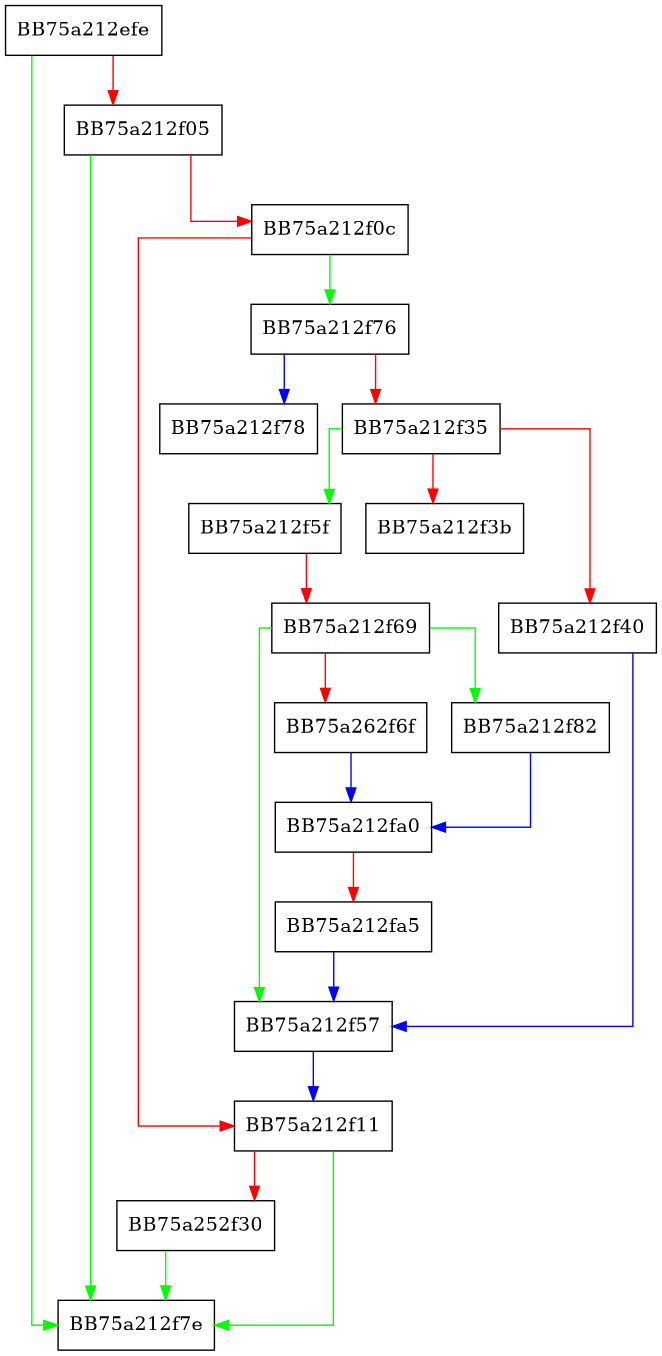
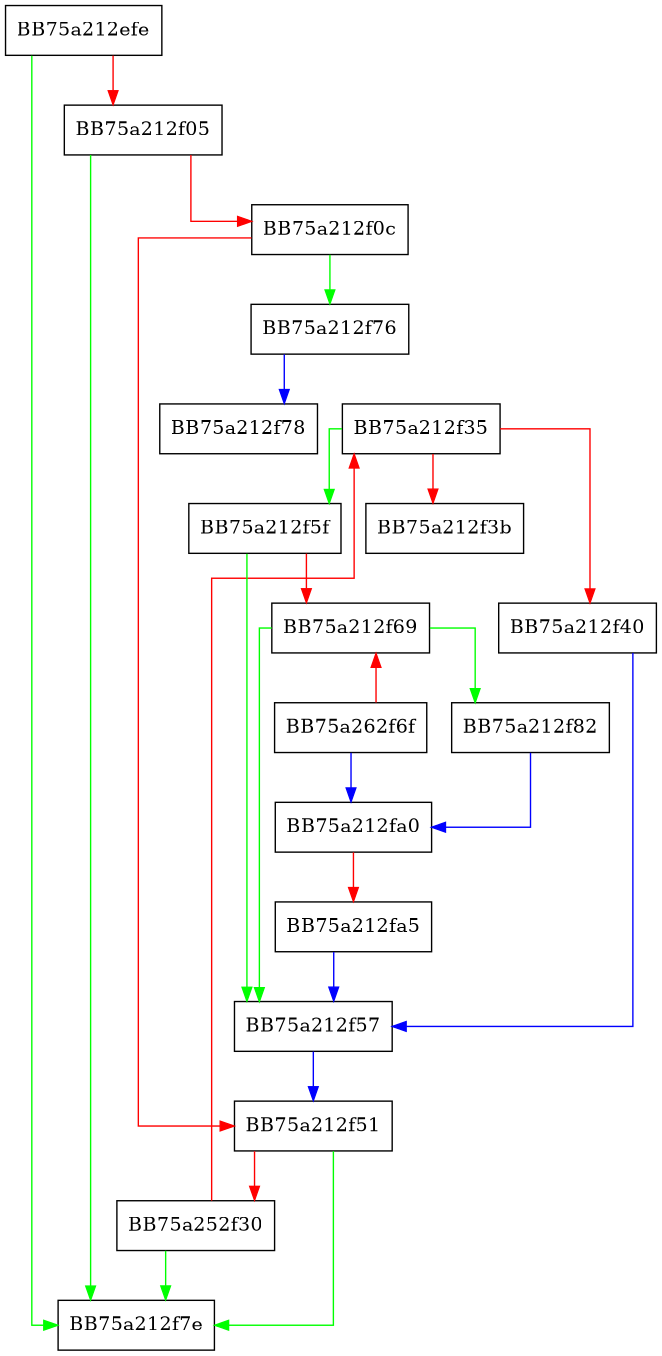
(376, 372) -> (212, 763)
(325, 671) -> (376, 685)
none -> (247, 771)
(313, 1126) -> (313, 1126)
